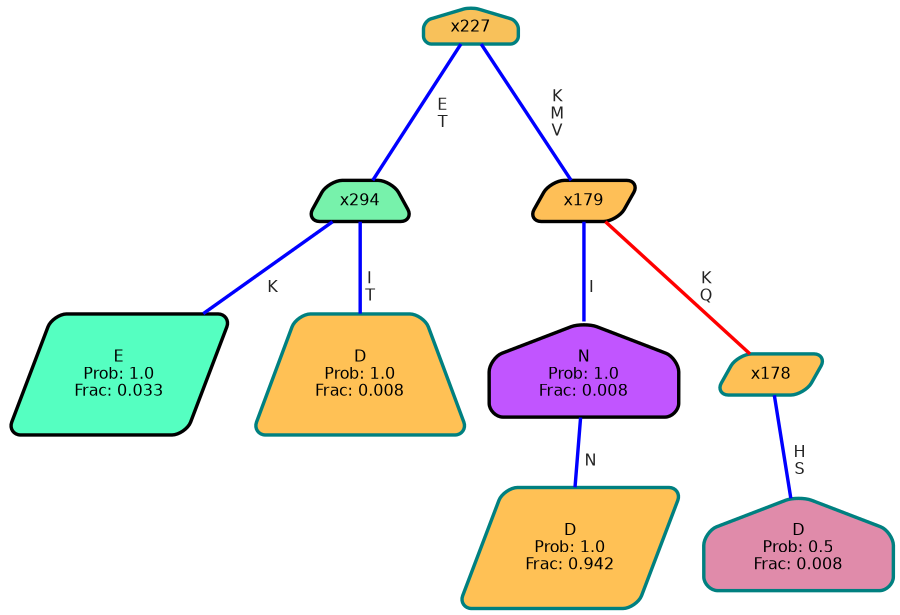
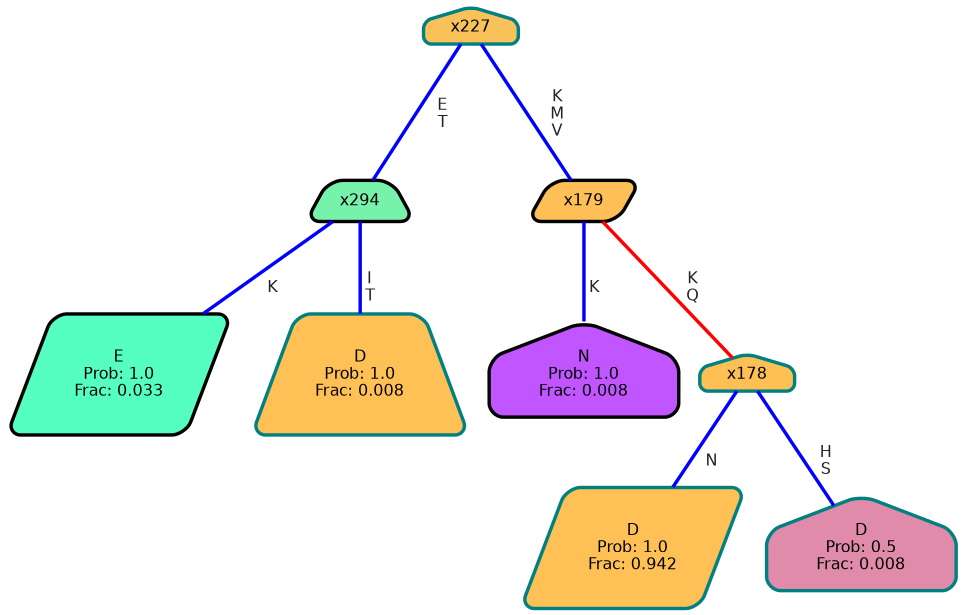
(590, 288) -> (592, 288)
(771, 374) -> (747, 374)
(578, 452) -> (705, 439)
